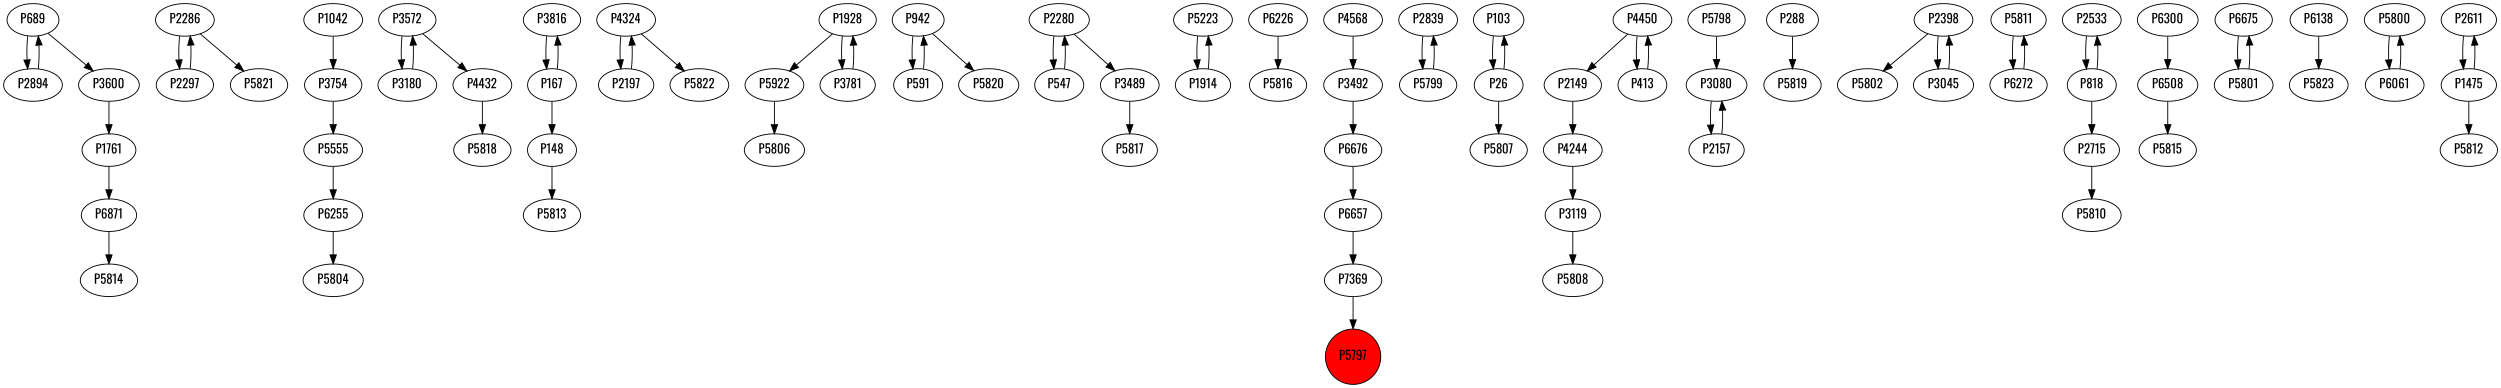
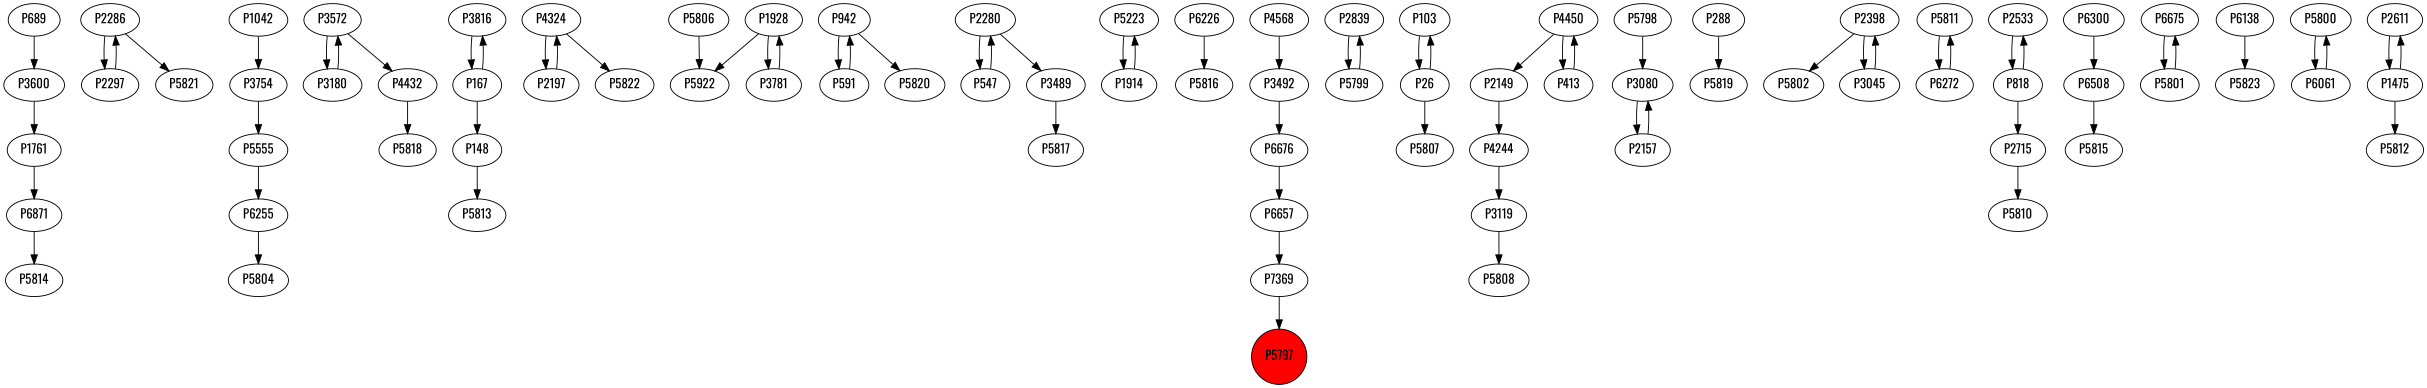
(33, 85) -> none
(774, 113) -> (699, 48)
